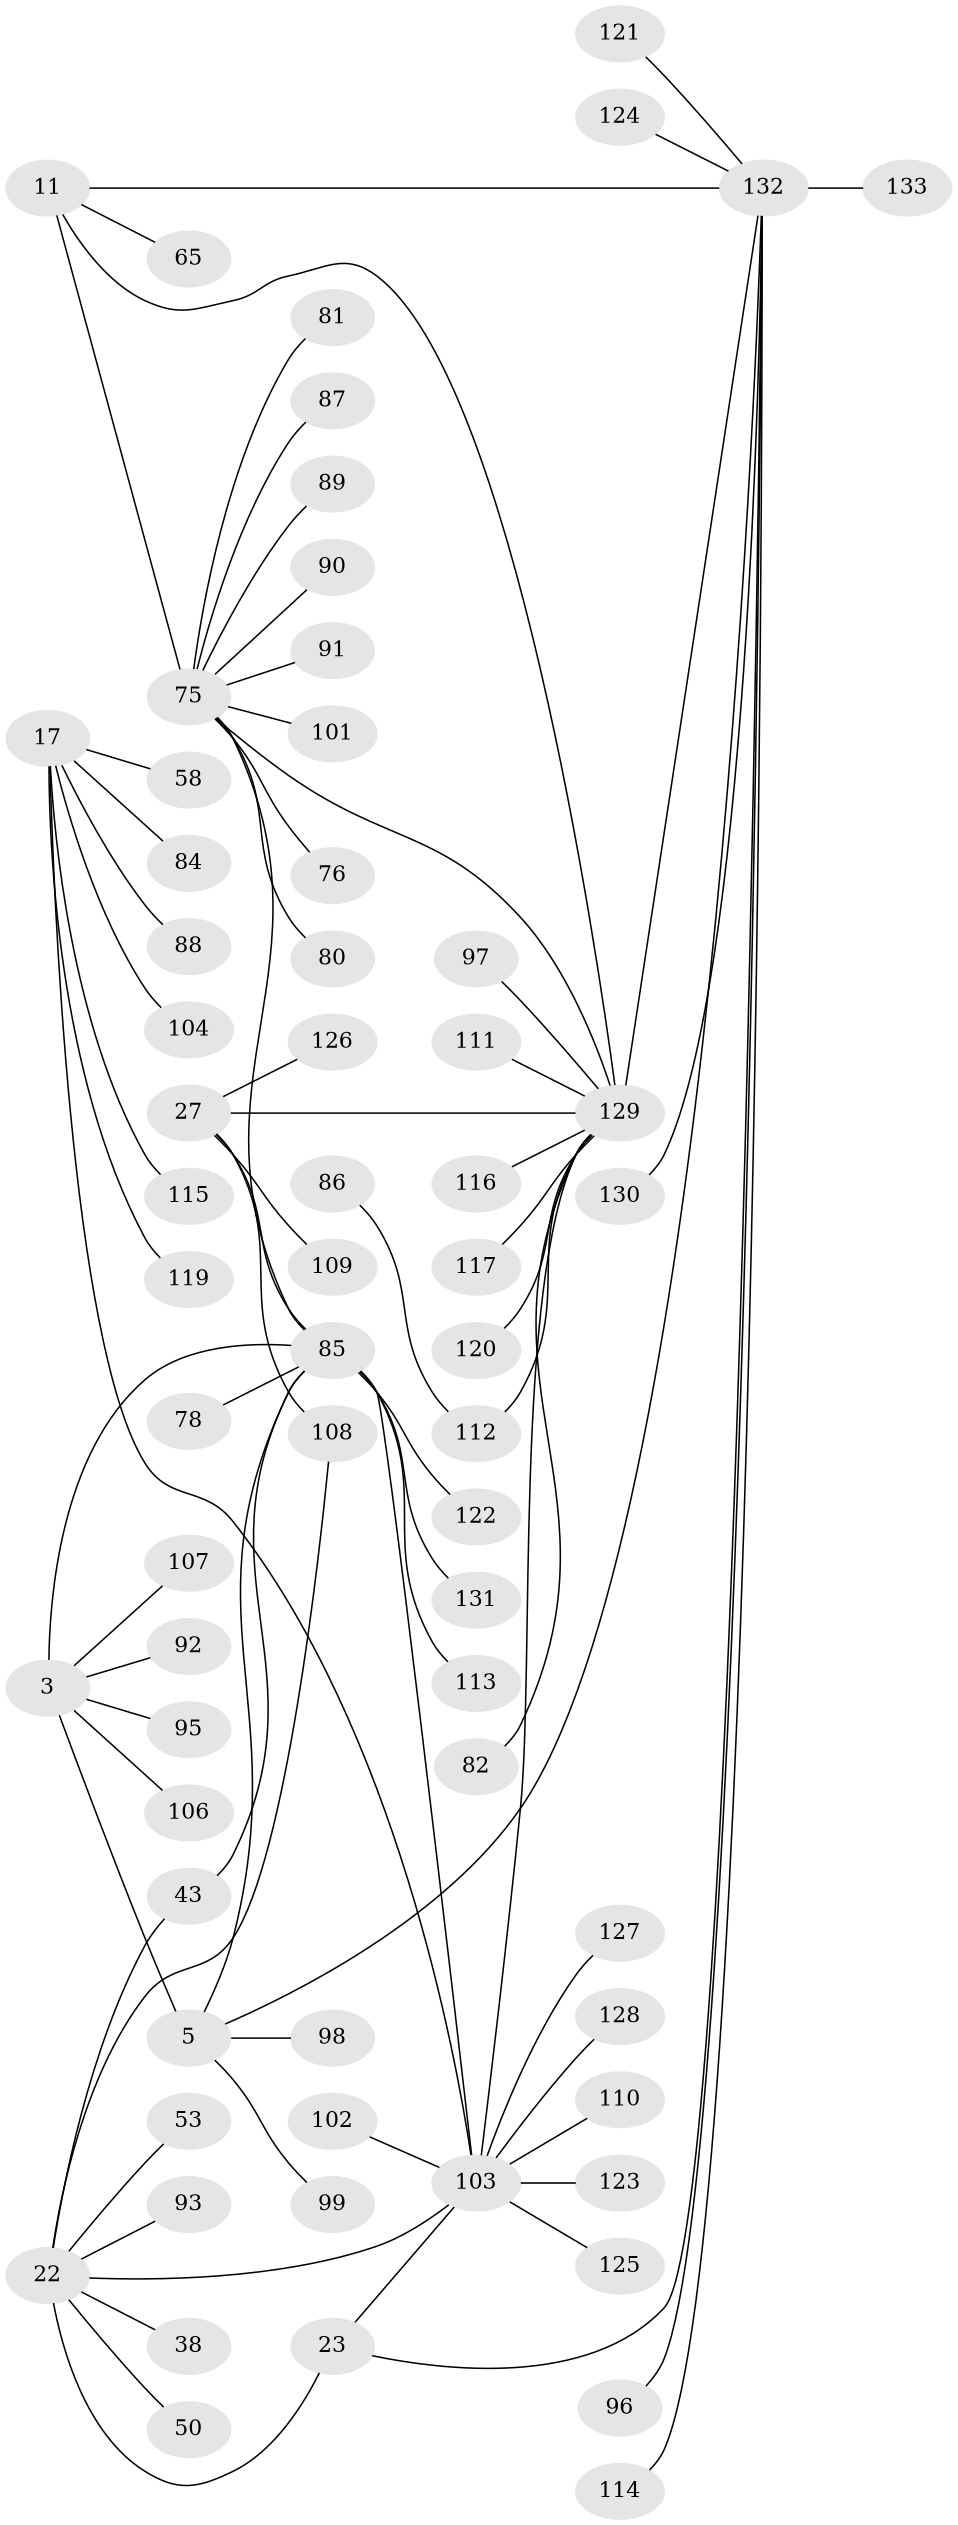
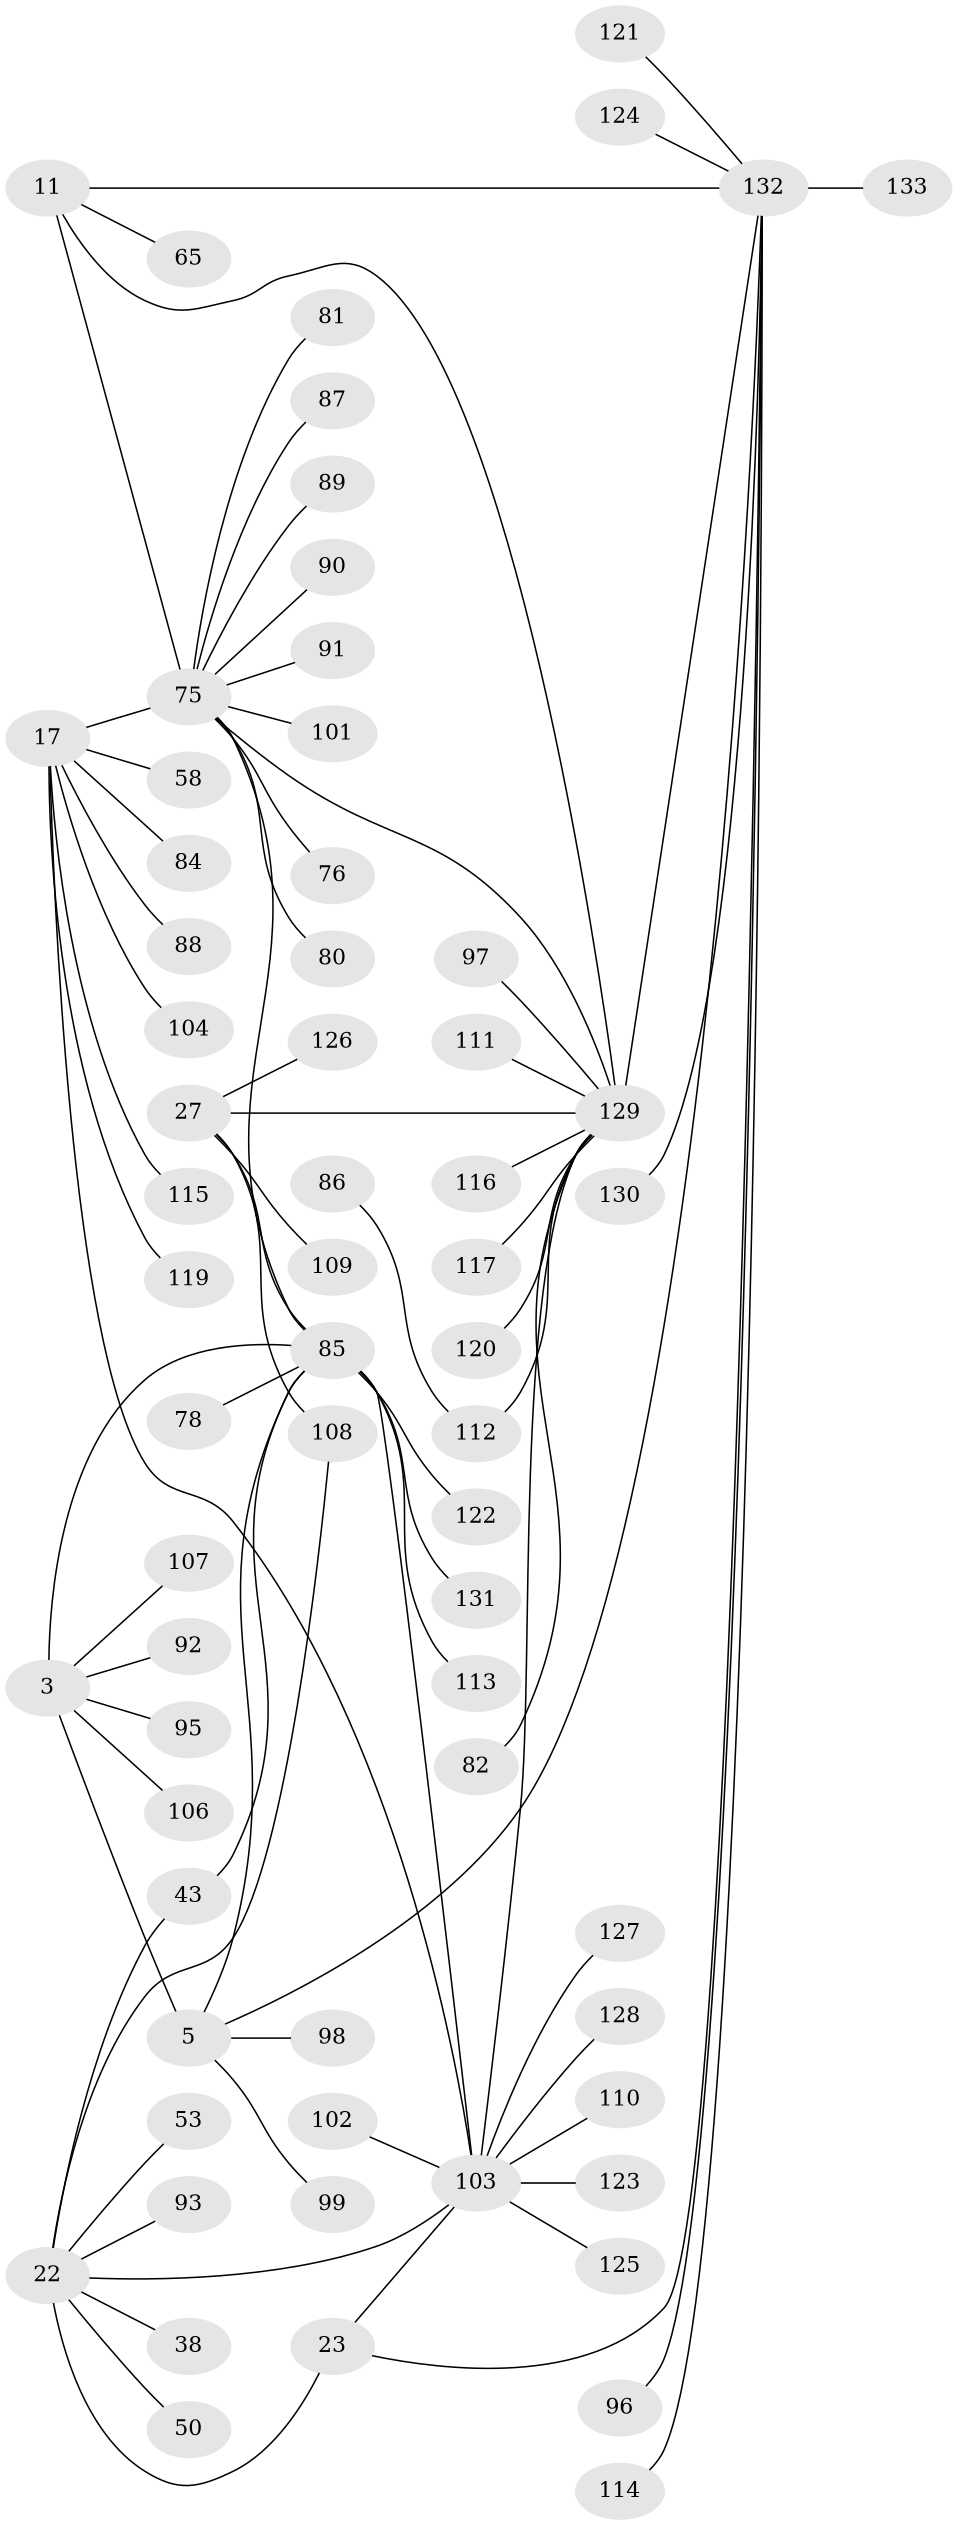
none -> (118, 718)
